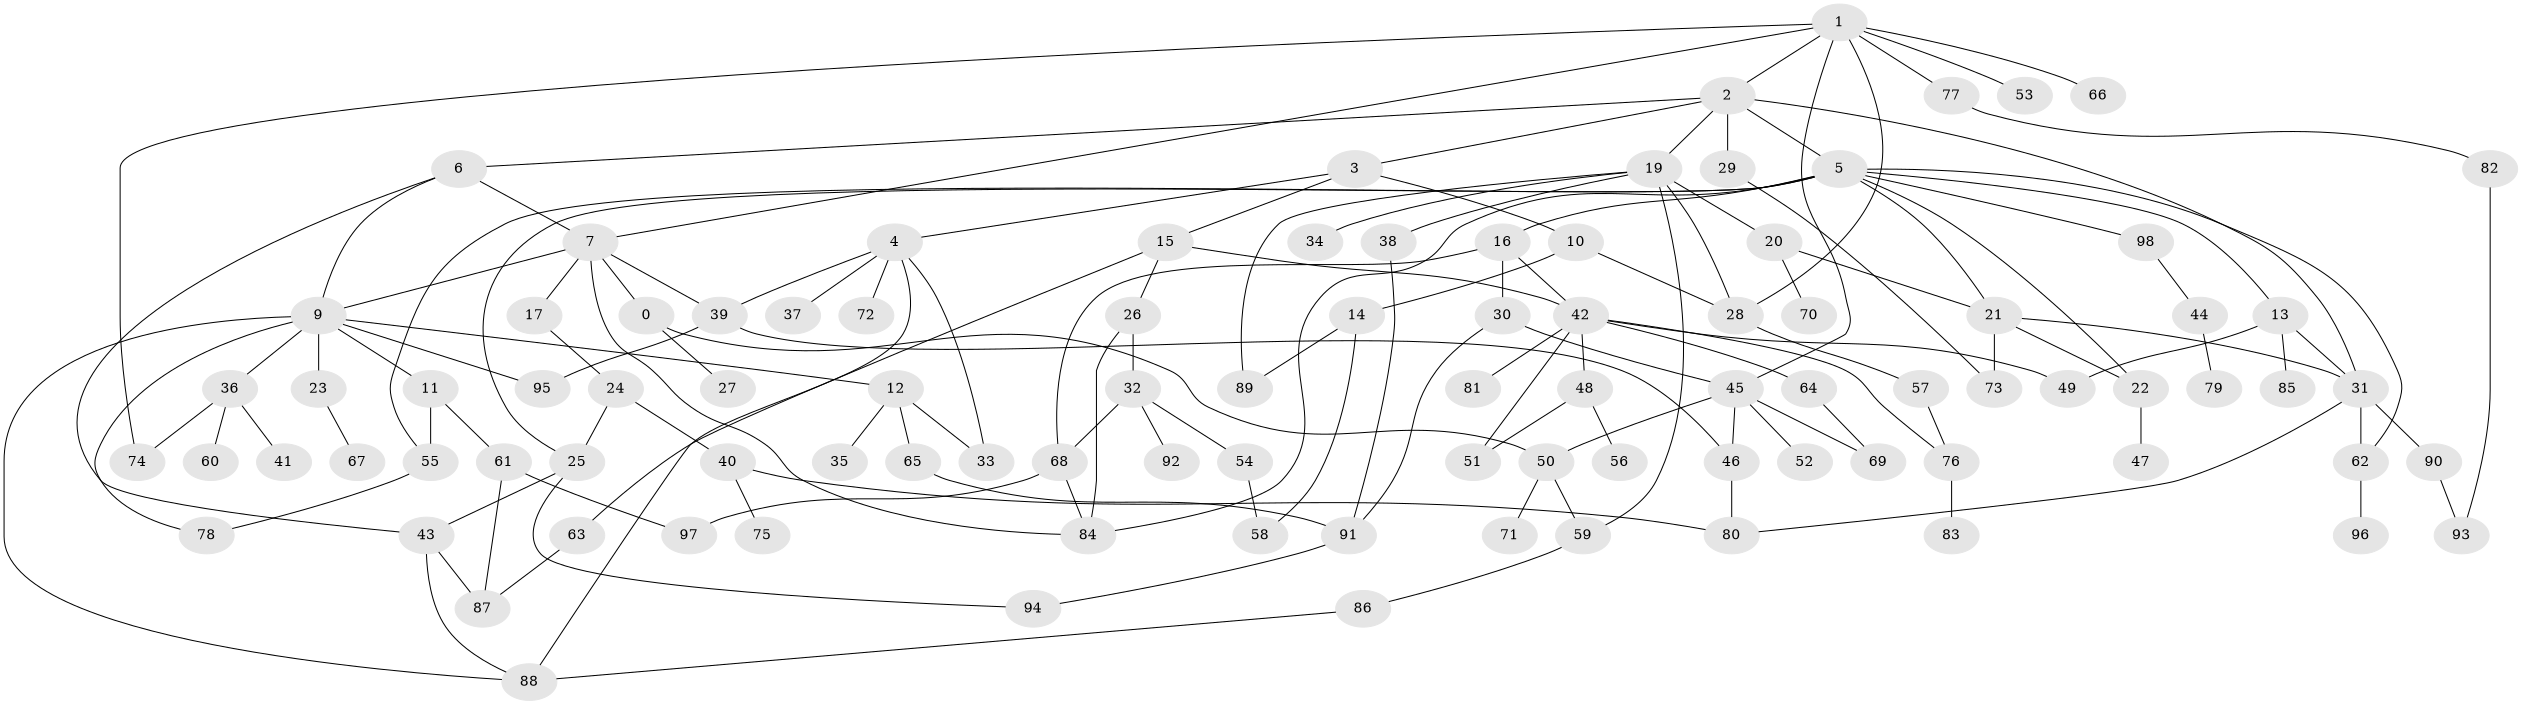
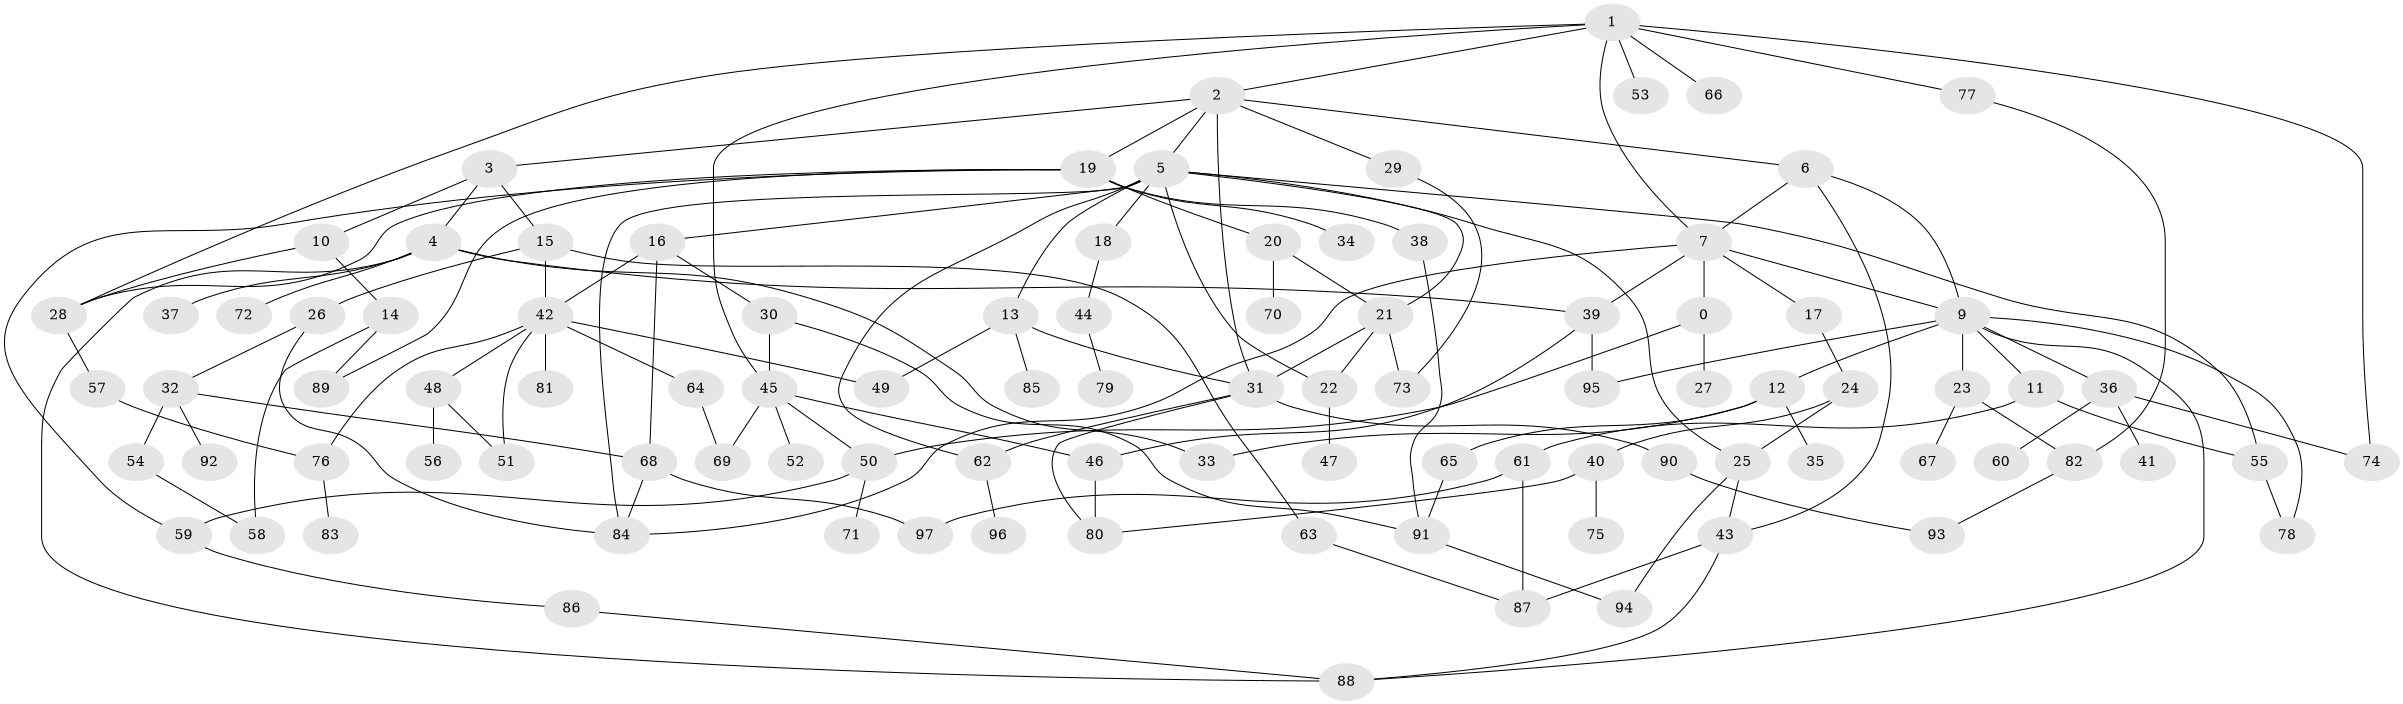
(2146, 242) -> (1103, 242)
none -> (2019, 426)
